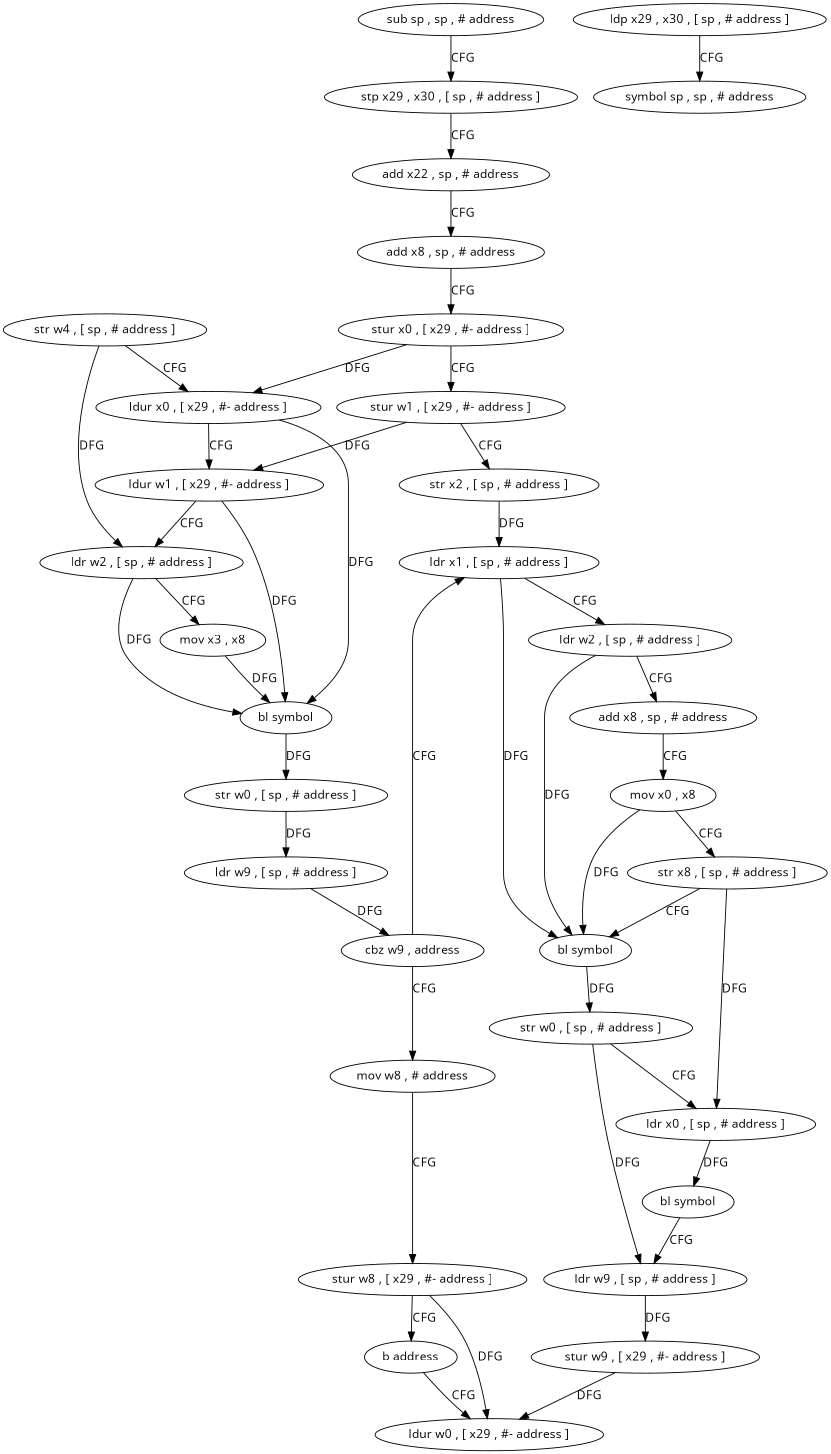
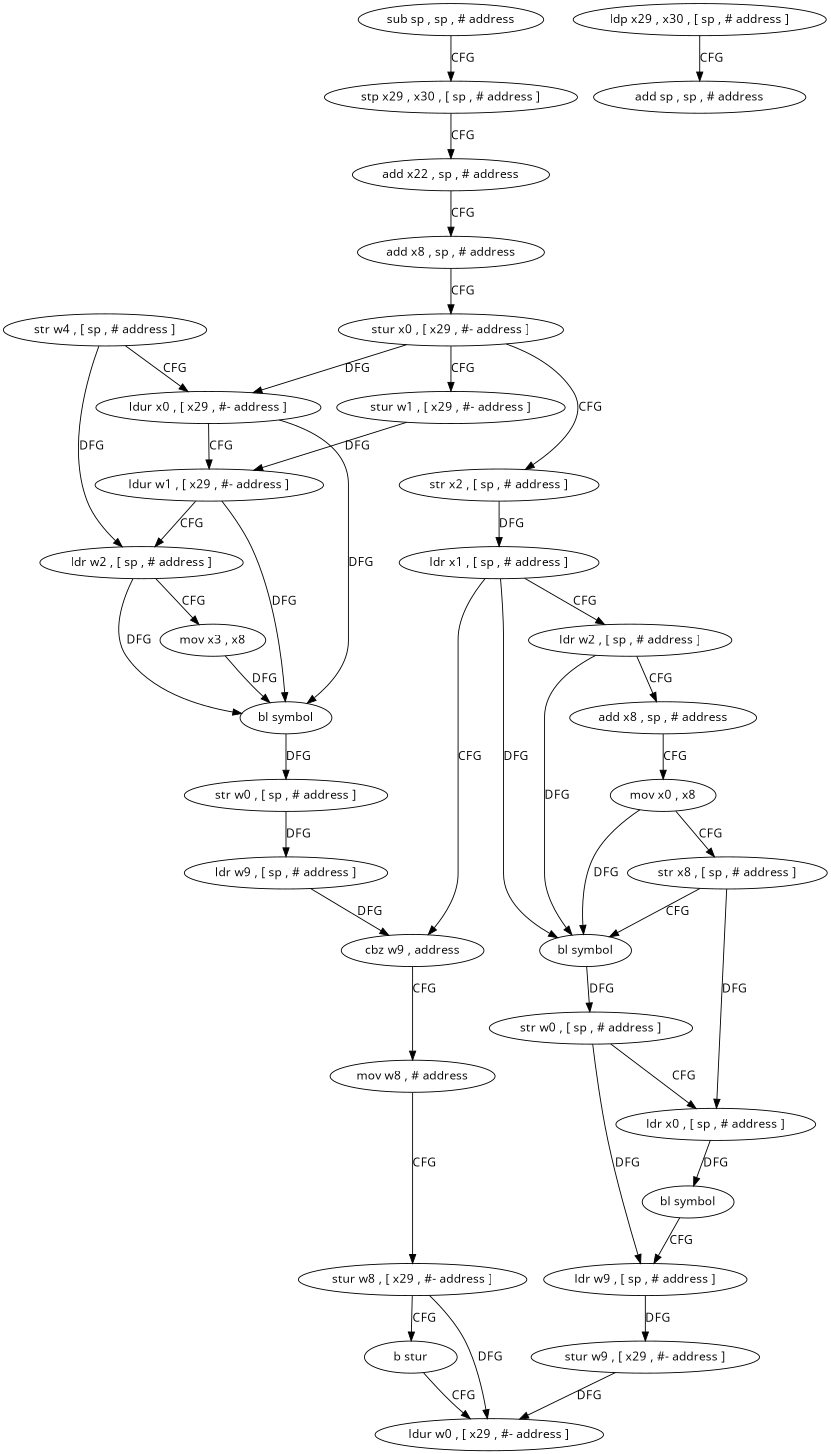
(700, 97) -> (700, 97)
(473, 442) -> (575, 395)
(413, 749) -> (458, 753)
(411, 1357) -> (411, 1357)
